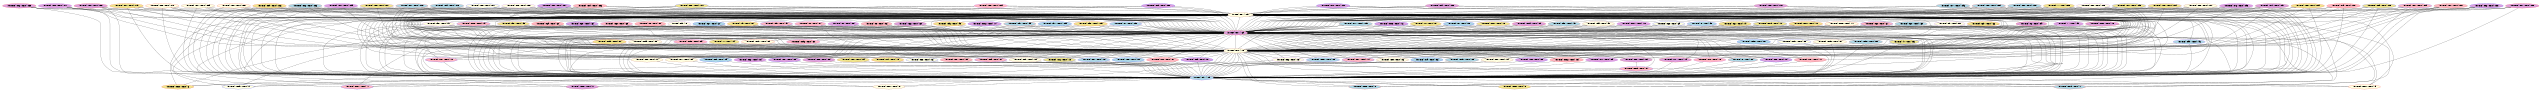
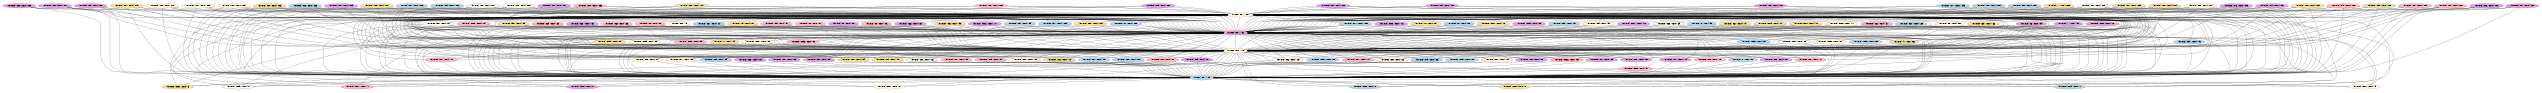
(536, 27) -> (744, 17)
